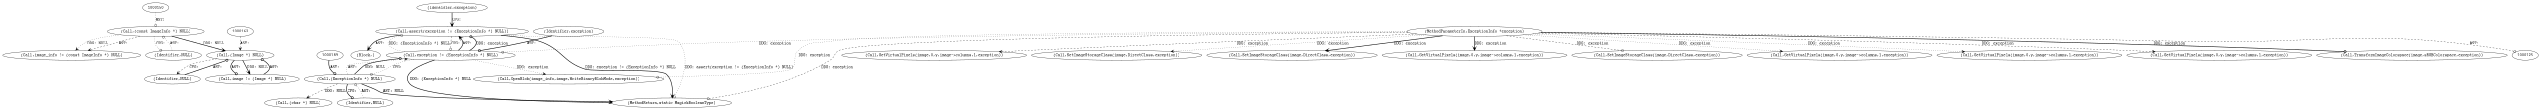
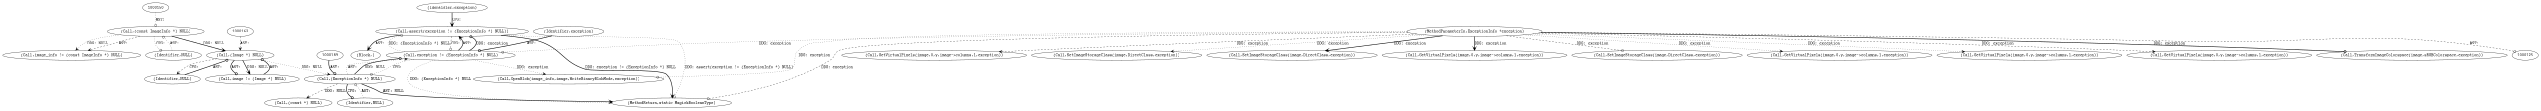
none -> (293, 67)
(470, 97) -> (470, 97)
(298, 103) -> (298, 103)
